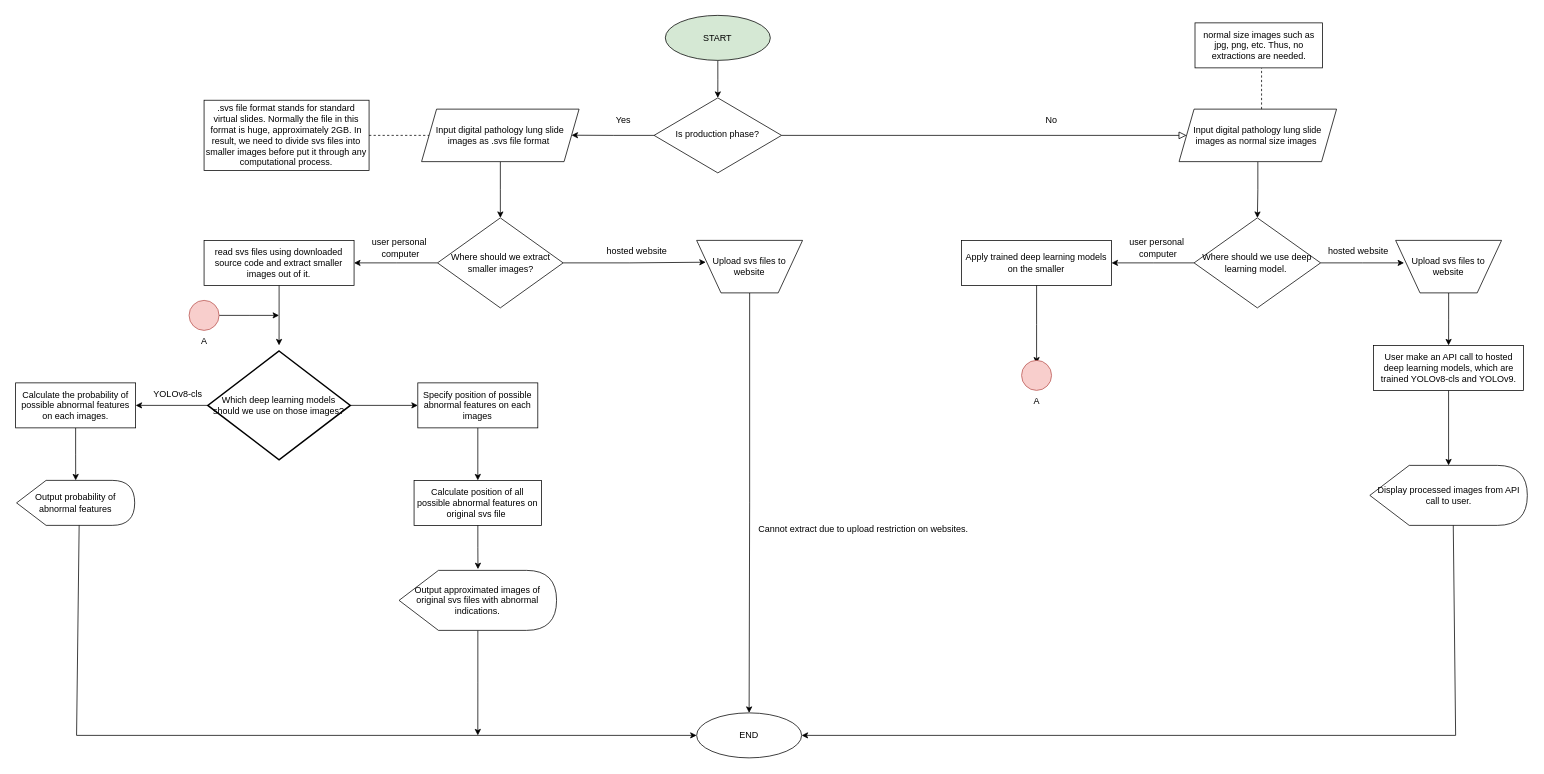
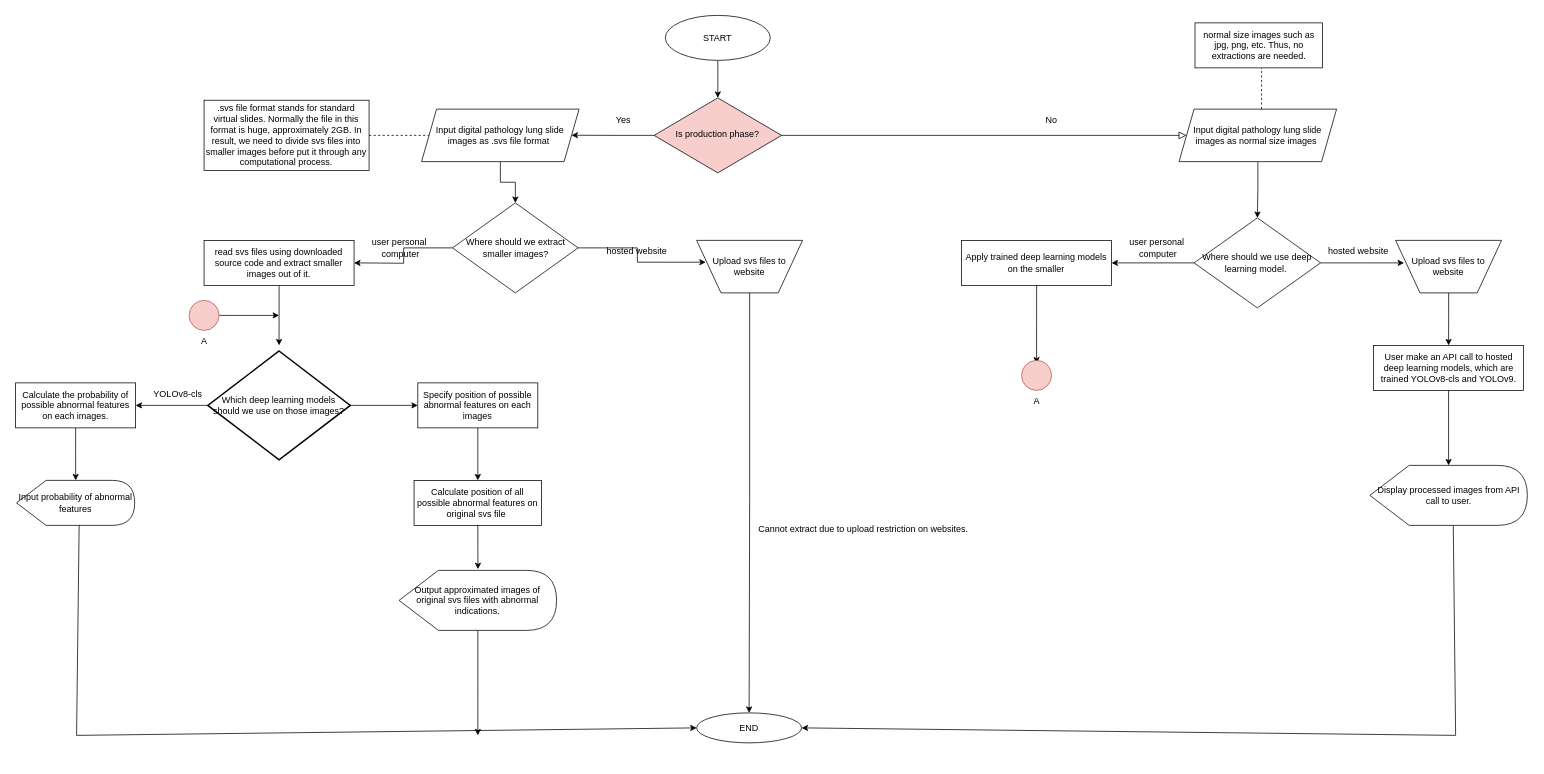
(718, 38) -> (718, 38)
(718, 135) -> (718, 135)
(500, 263) -> (515, 248)
(75, 503) -> (75, 503)
(749, 735) -> (749, 728)
